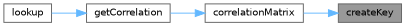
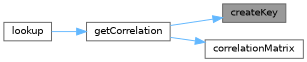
(316, 13) -> (192, 22)
